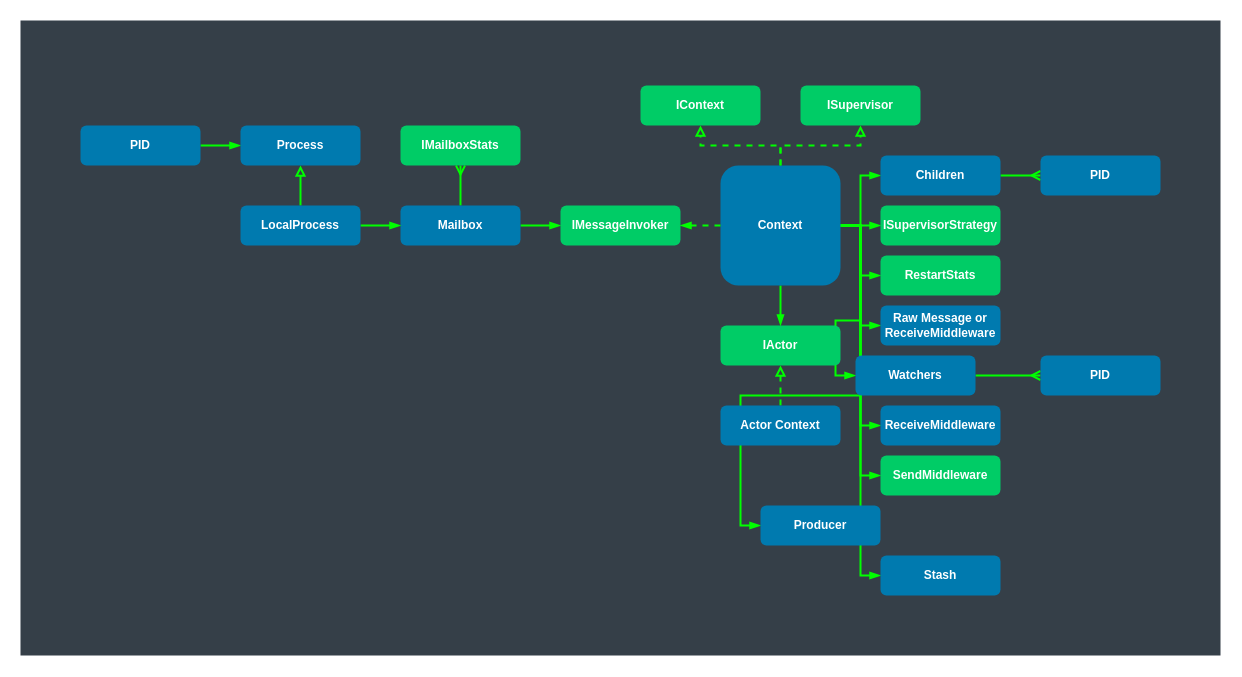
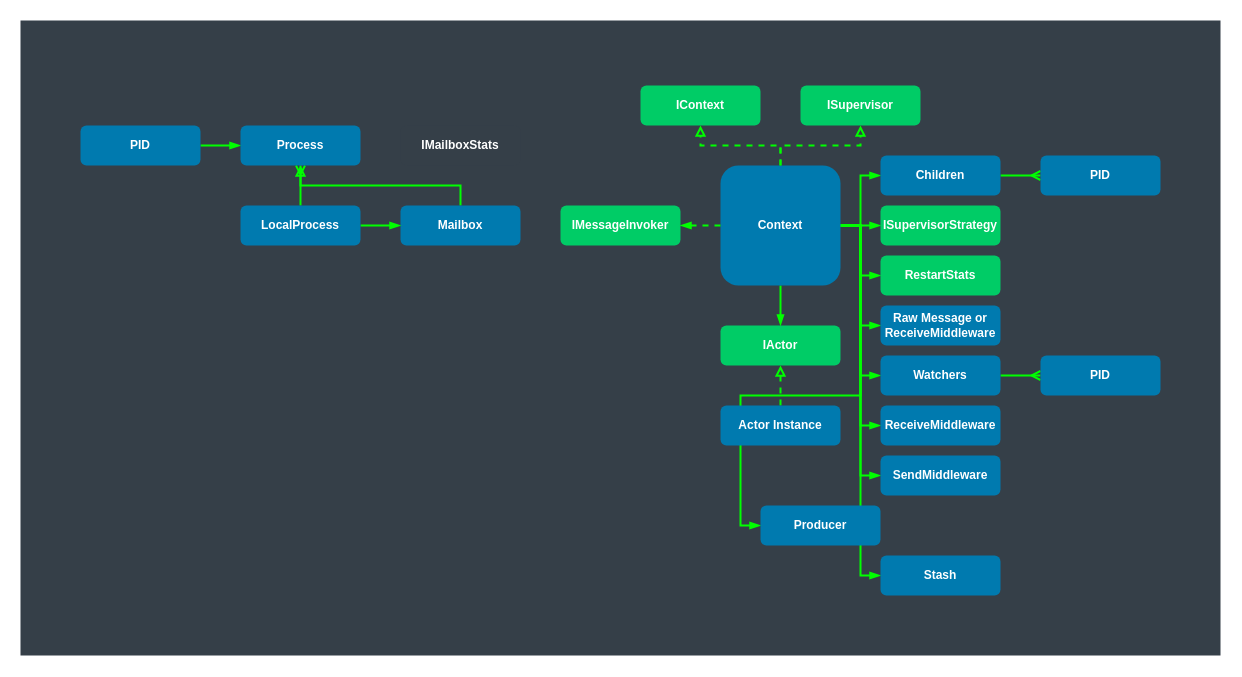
(461, 146) -> (461, 146)
(461, 177) -> (382, 186)
(535, 226) -> none
(916, 376) -> (941, 376)
(781, 426) -> (781, 426)
(941, 476) -> (941, 476)
